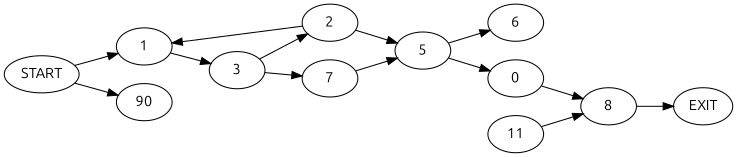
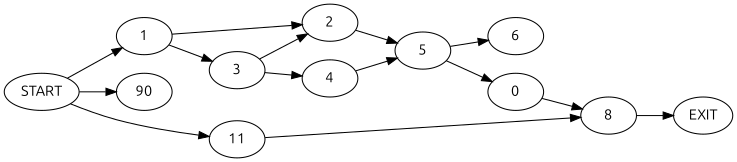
(242, 34) -> (232, 30)
(330, 78) -> (330, 78)
none -> (134, 124)
